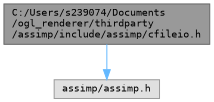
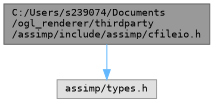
(107, 89) -> (107, 89)
